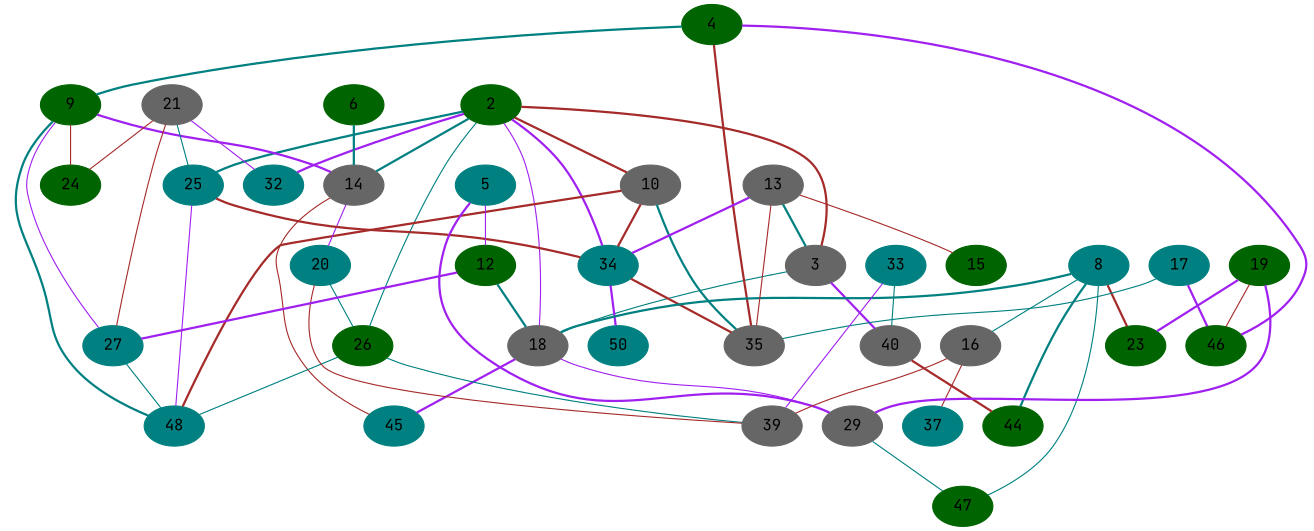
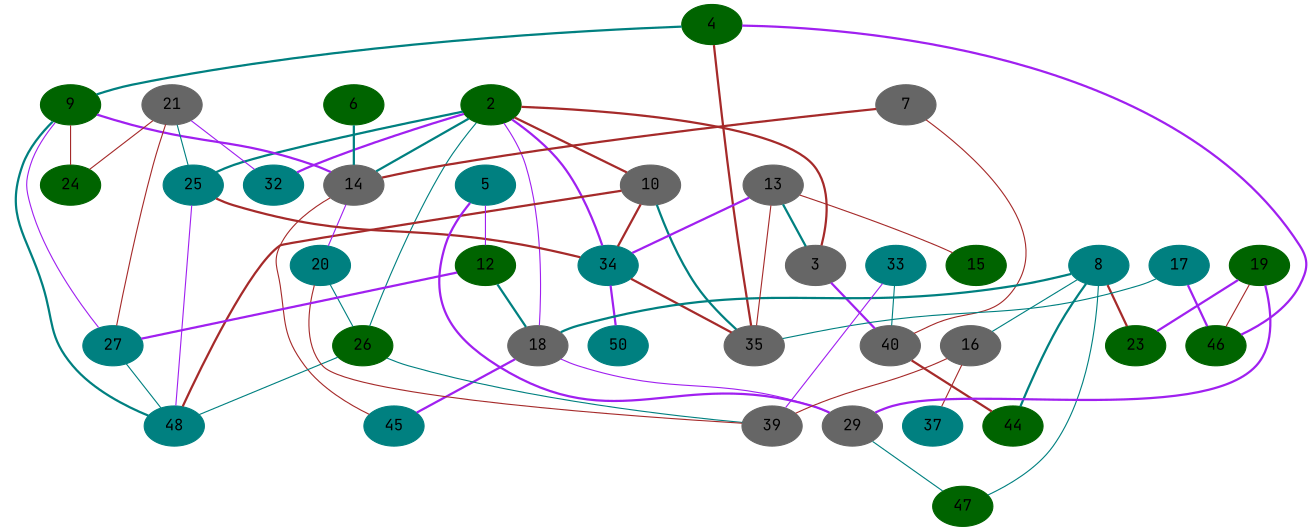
none -> (906, 105)
(678, 296) -> none
